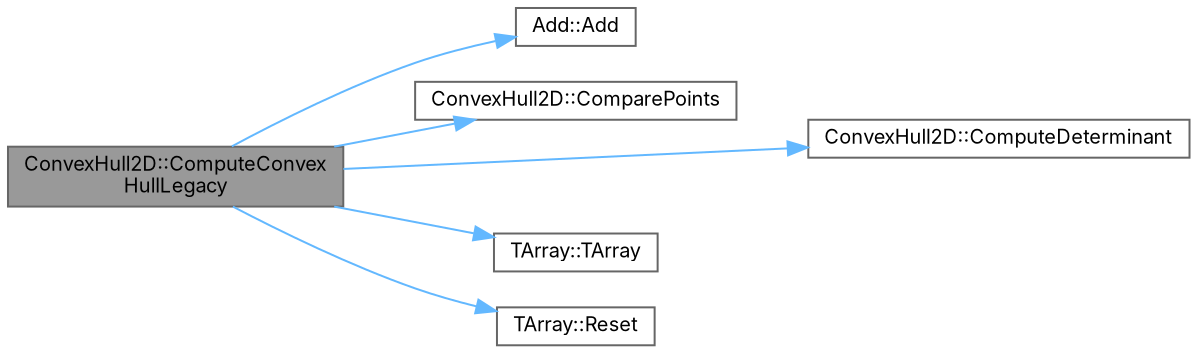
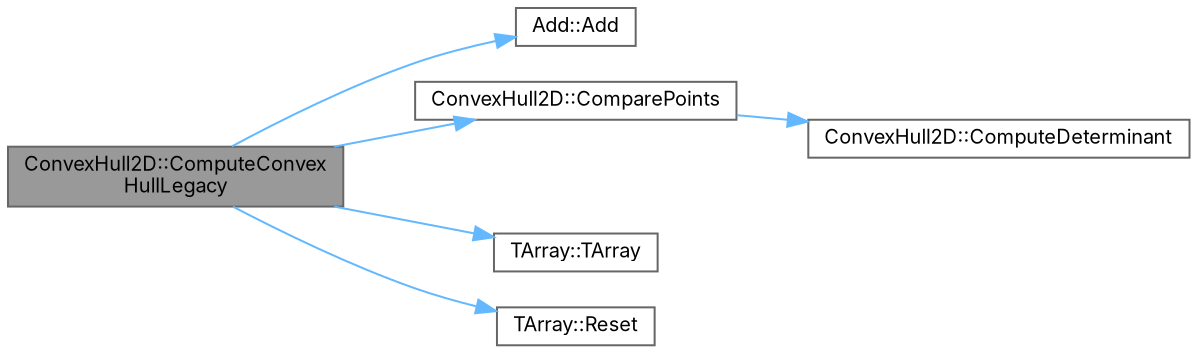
(566, 159) -> (762, 117)
